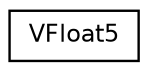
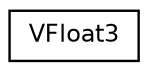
(74, 36) -> (74, 36)
